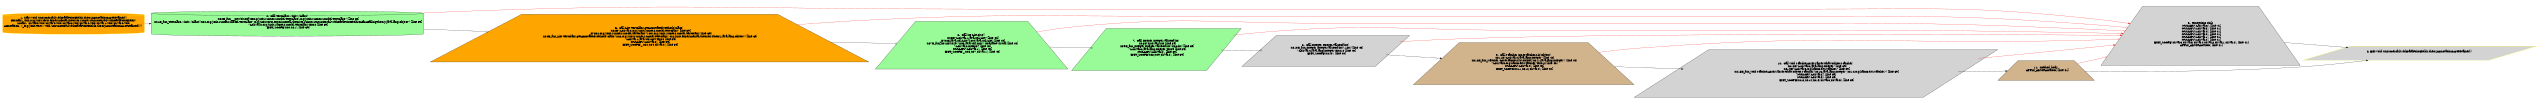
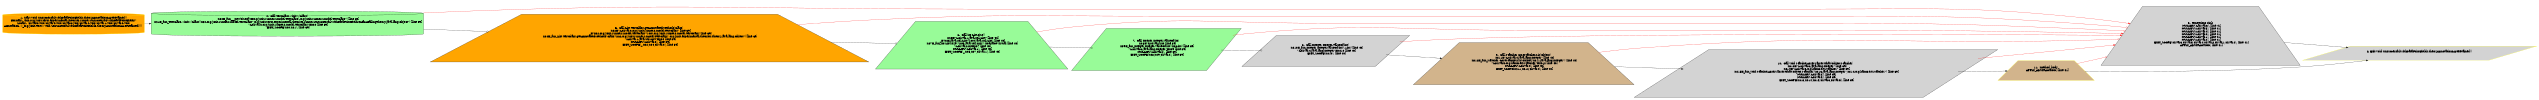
(2046, 71) -> (2046, 71)
